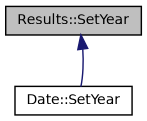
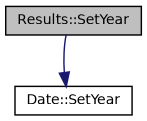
(83, 68) -> (64, 54)
